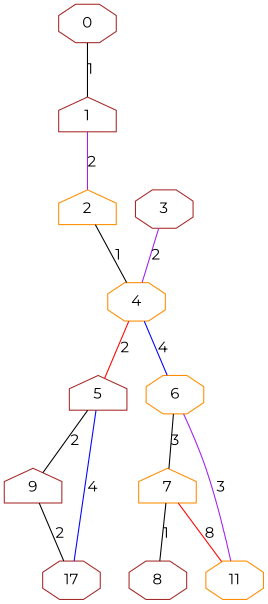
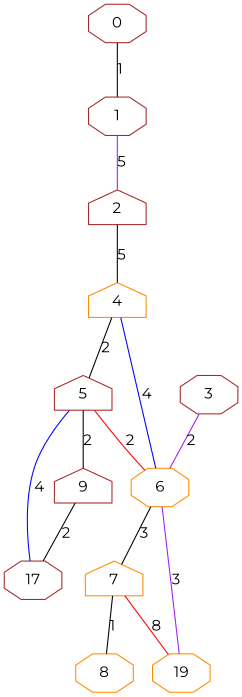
(87, 116) -> (117, 116)
(92, 163) -> (122, 163)
(87, 209) -> (117, 209)
(118, 255) -> (122, 255)
(150, 255) -> (185, 441)
(137, 302) -> (117, 302)
(117, 350) -> (100, 348)
none -> (119, 441)
(158, 580) -> (105, 673)
(235, 580) -> (181, 673)
